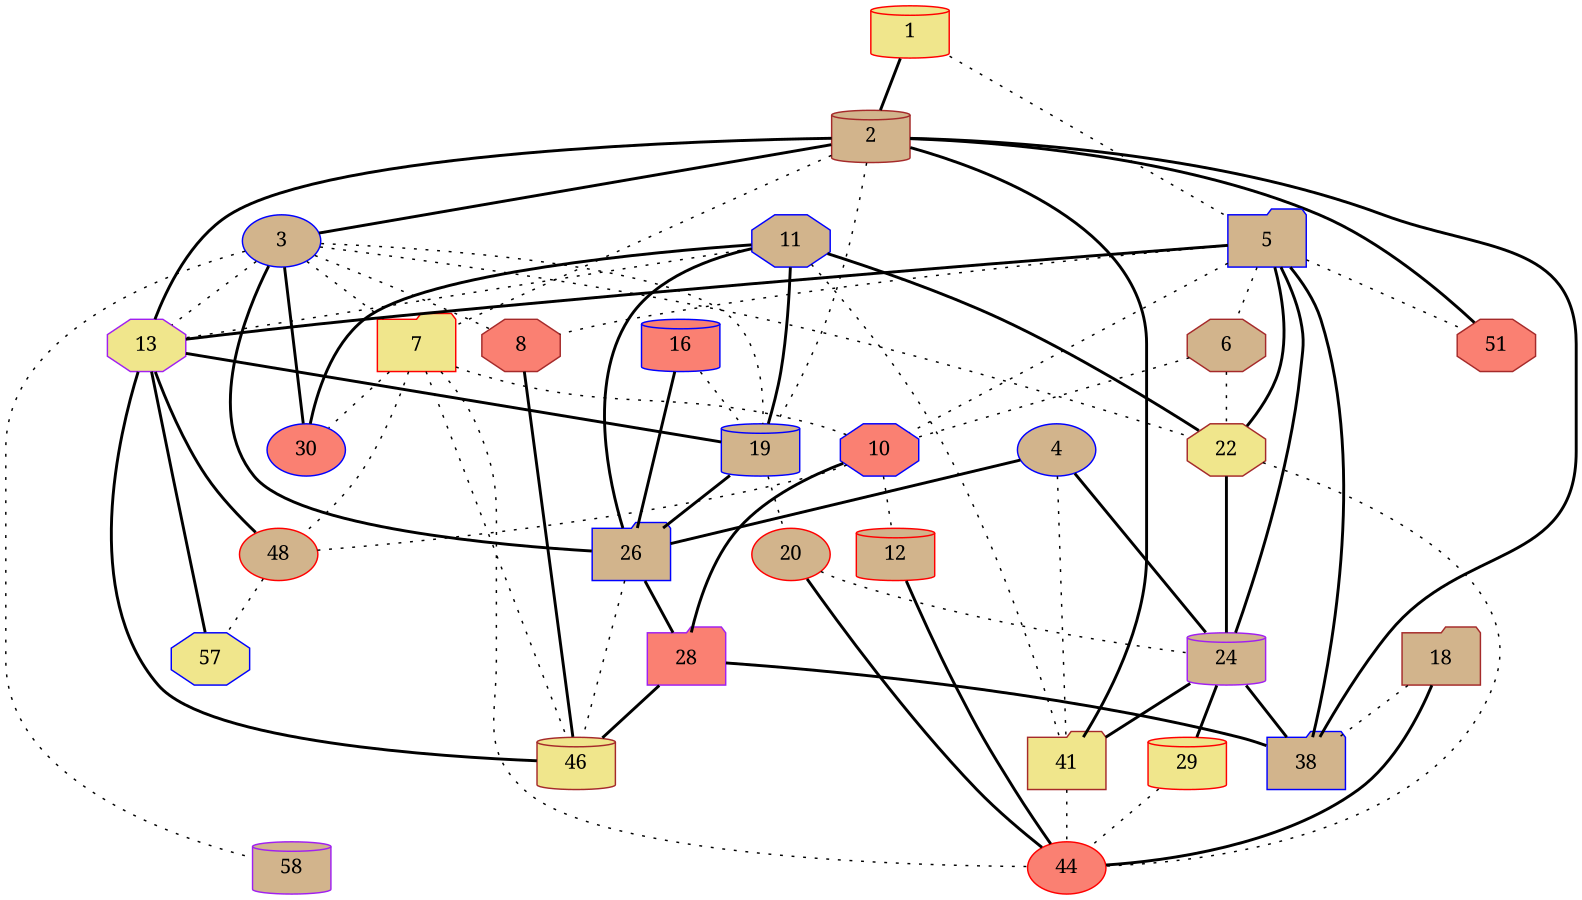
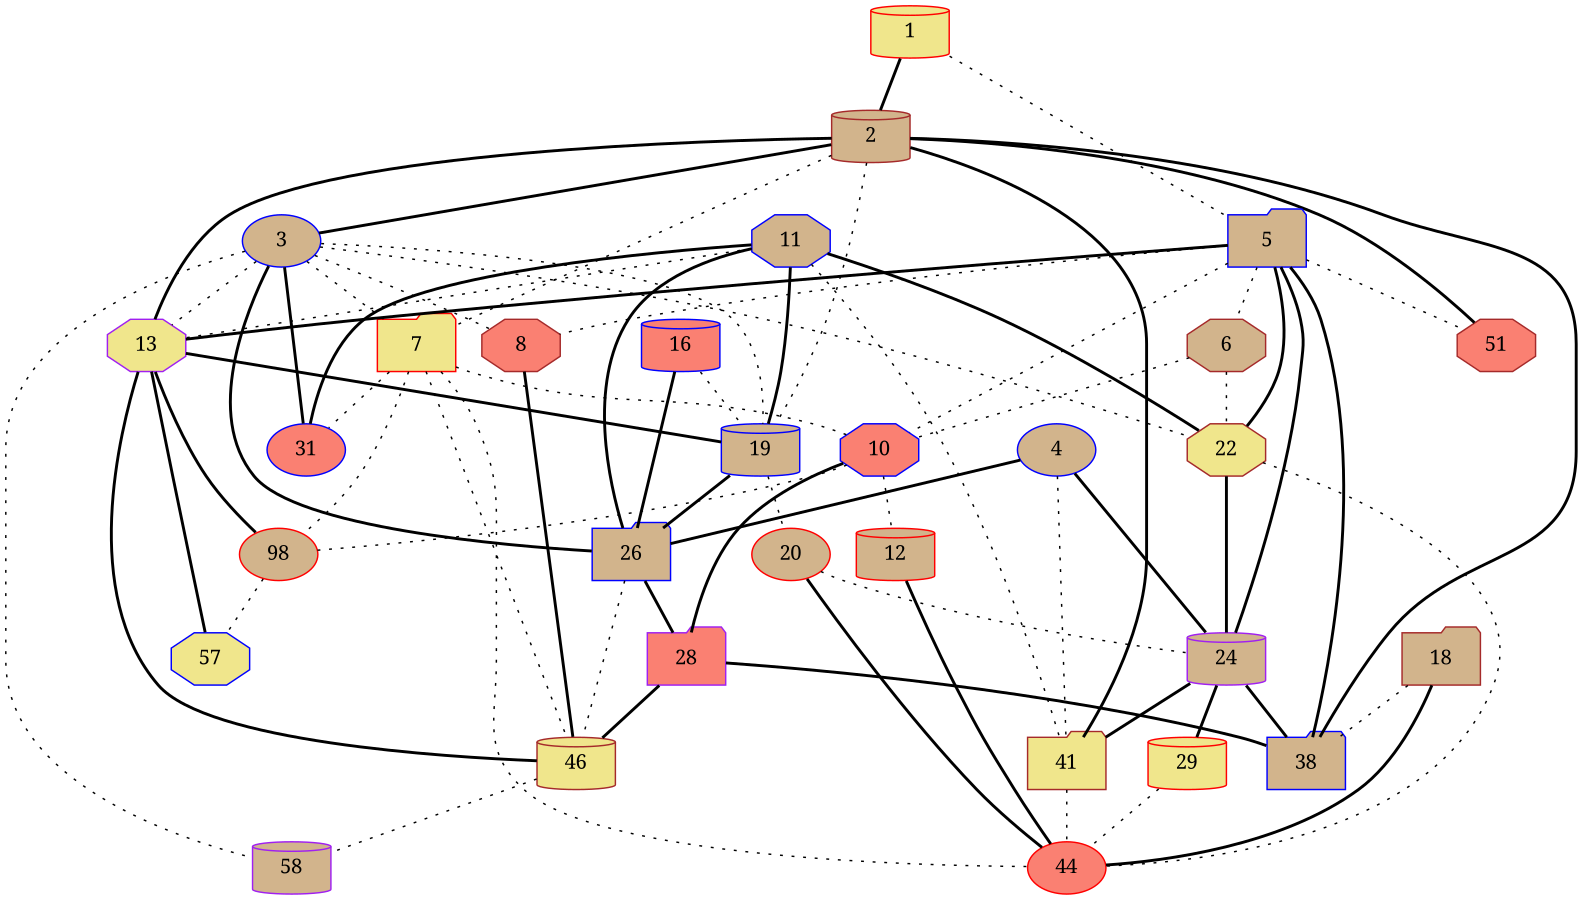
(306, 450) -> (306, 450)
(279, 554) -> (279, 554)
none -> (434, 816)
